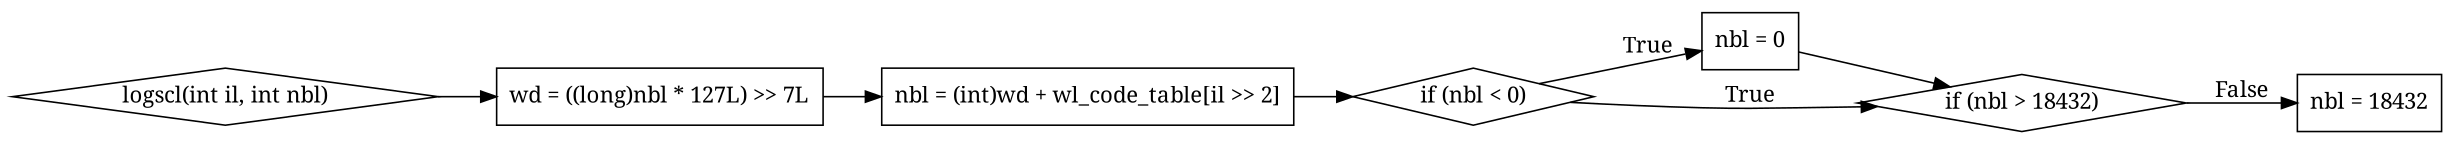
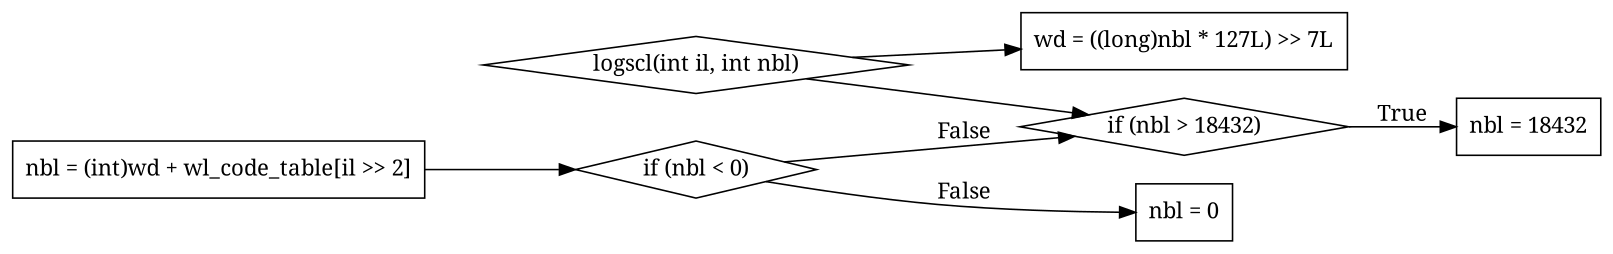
(1648, 47) -> (964, 193)
(1866, 68) -> (939, 96)
(2242, 91) -> (1403, 115)
(1750, 96) -> (964, 132)
(844, 97) -> none
